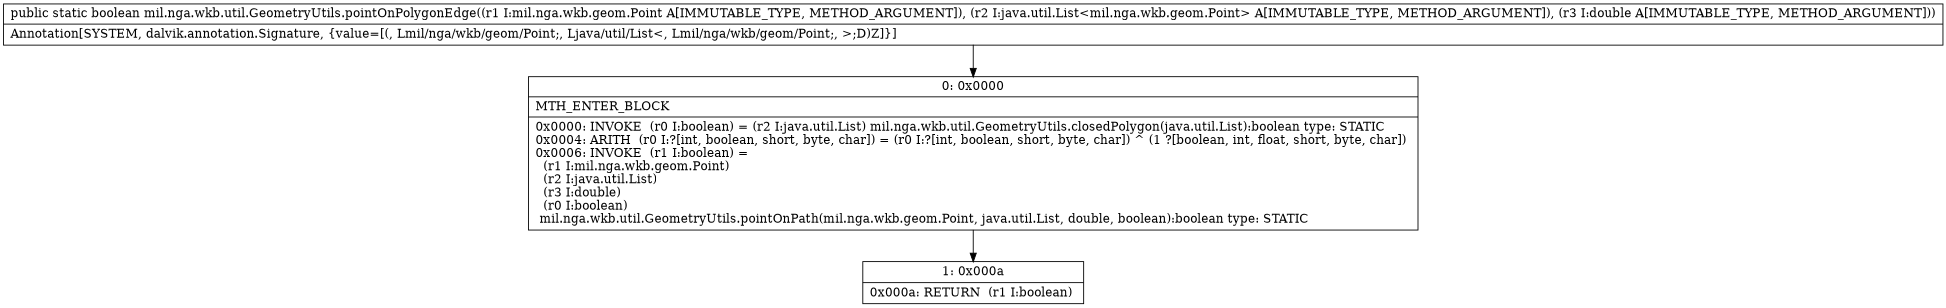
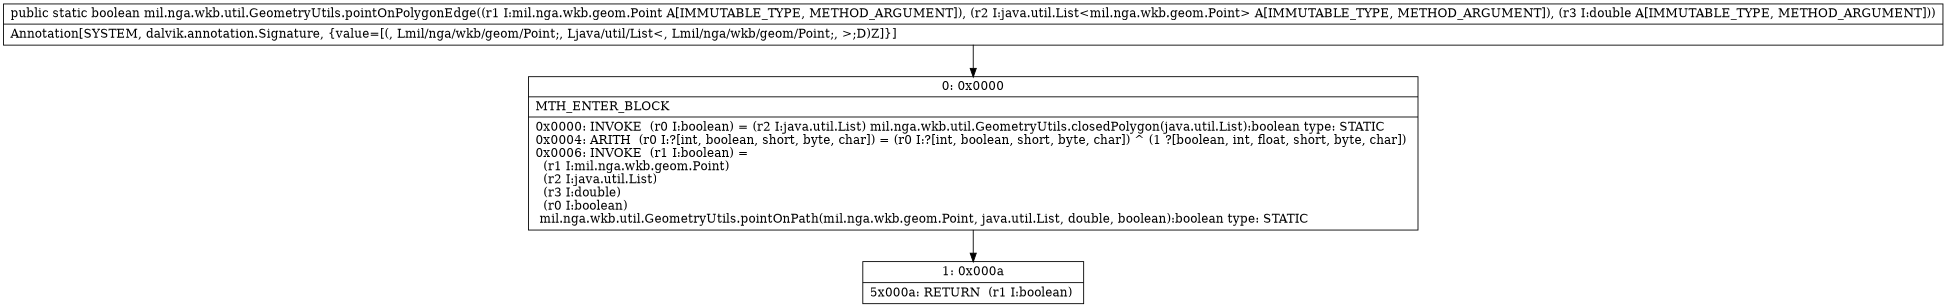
(973, 293) -> (973, 293)
